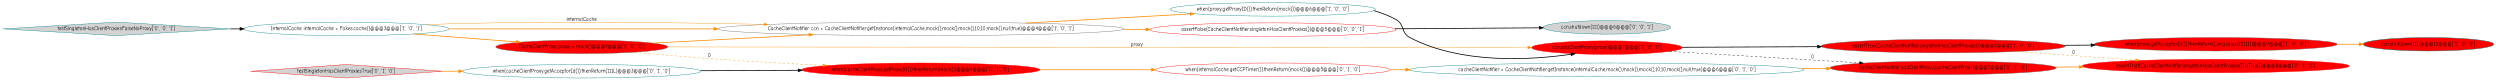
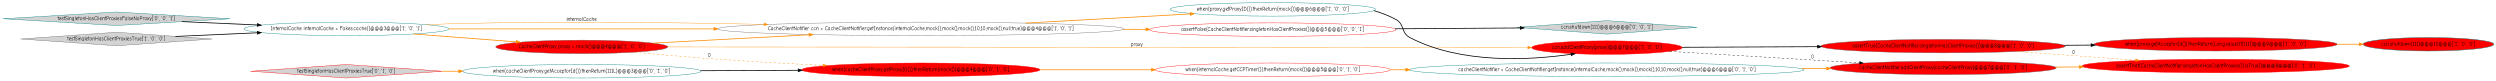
(1607, 27) -> (1607, 27)
none -> (116, 39)
